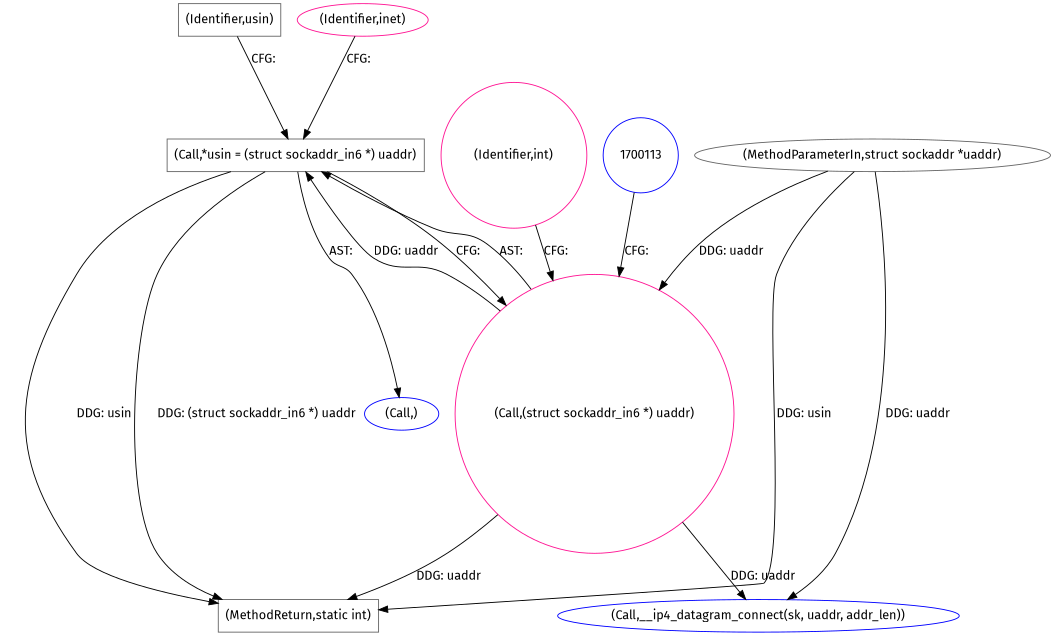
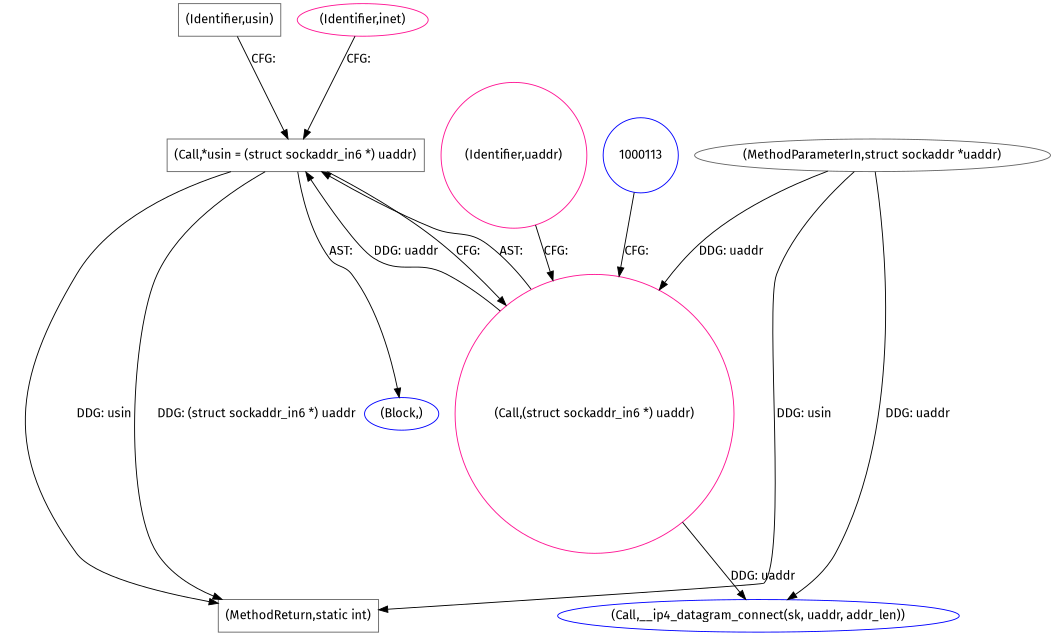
(514, 155) -> (514, 155)
(641, 155) -> (641, 155)
(402, 414) -> (402, 414)
(431, 563) -> none
